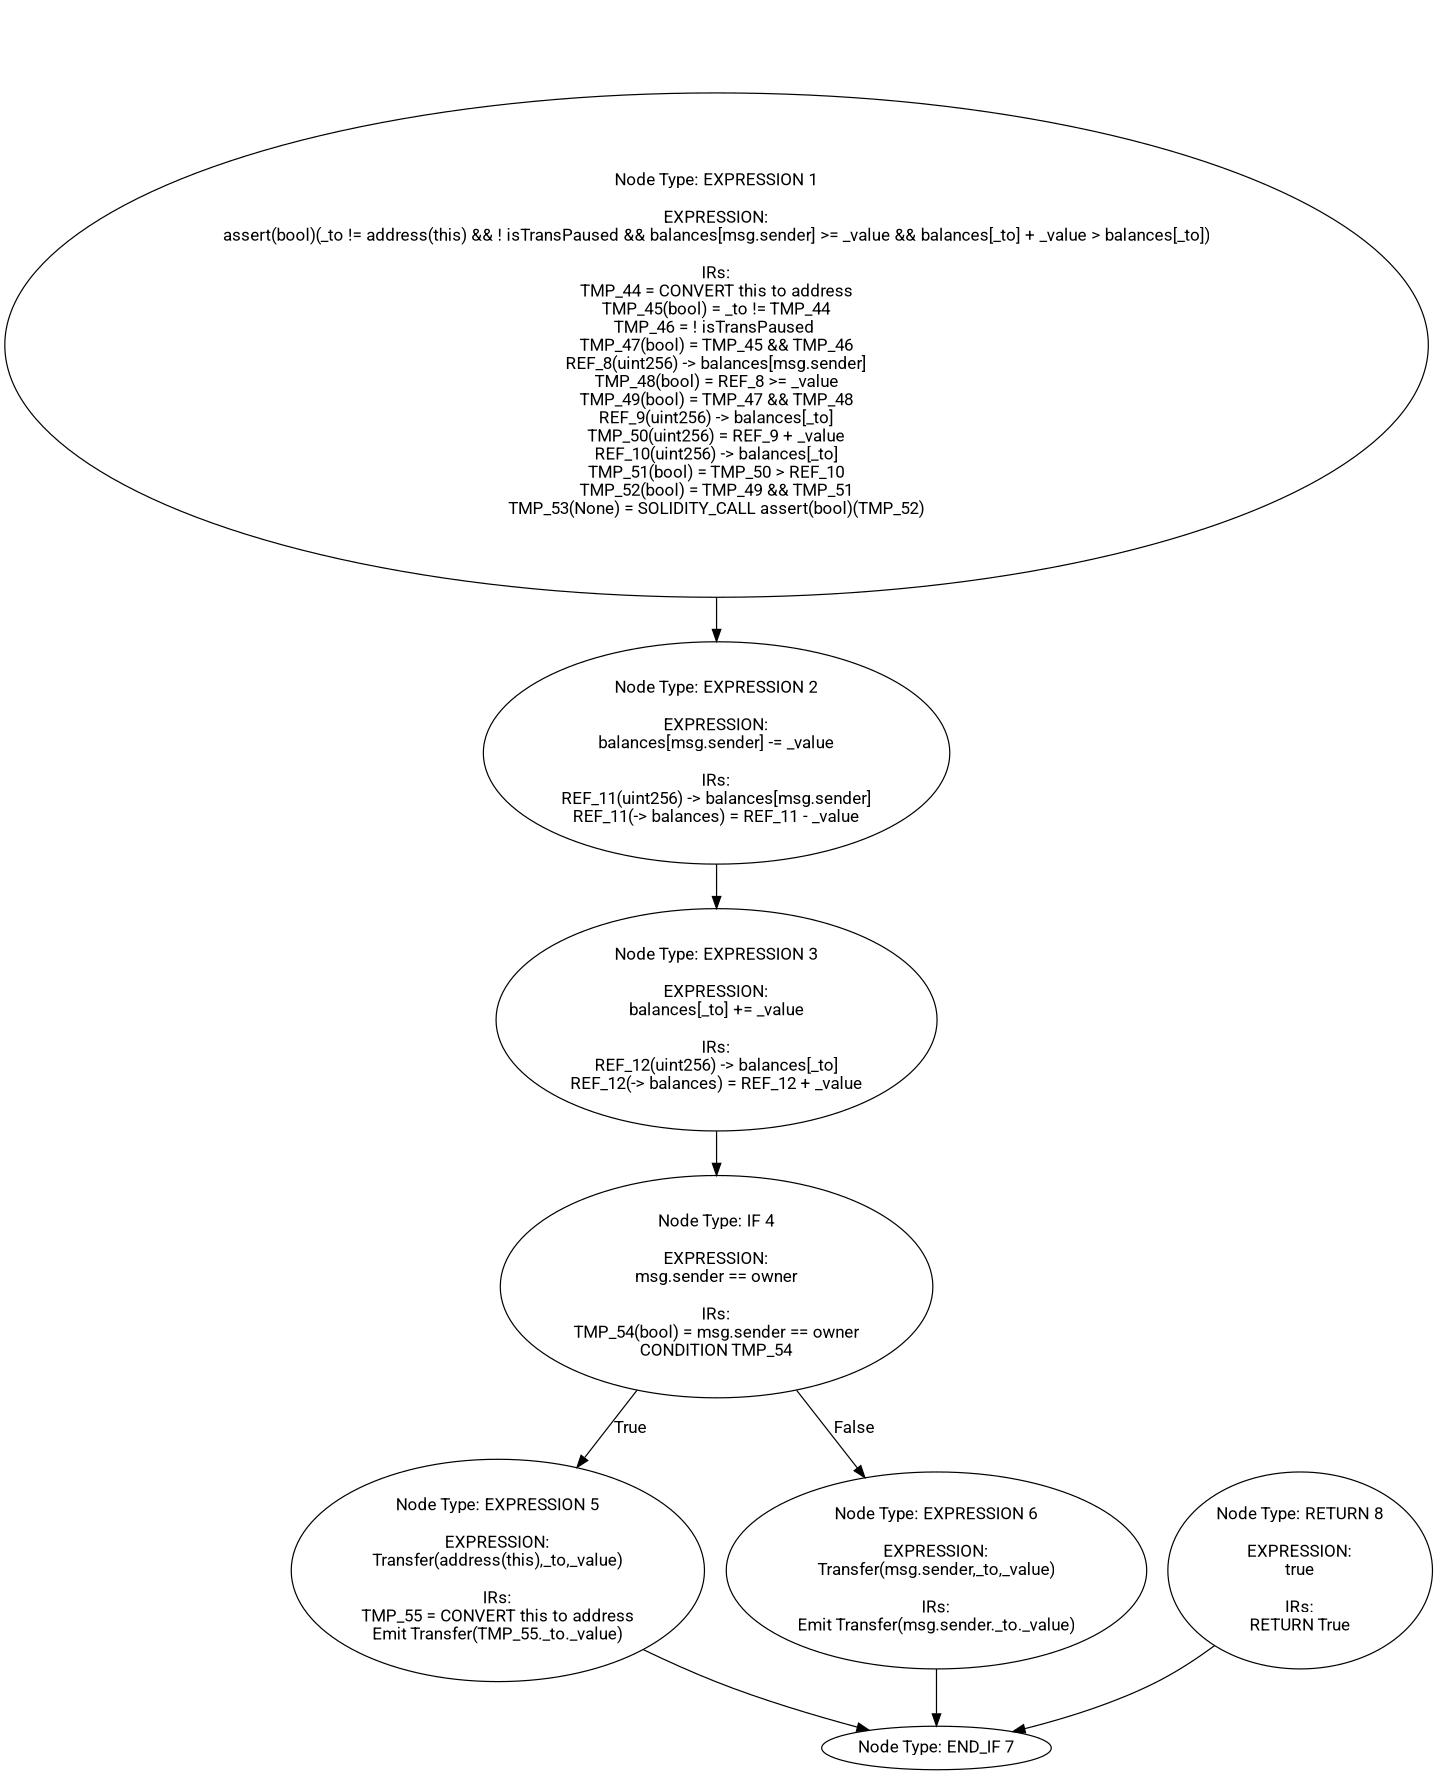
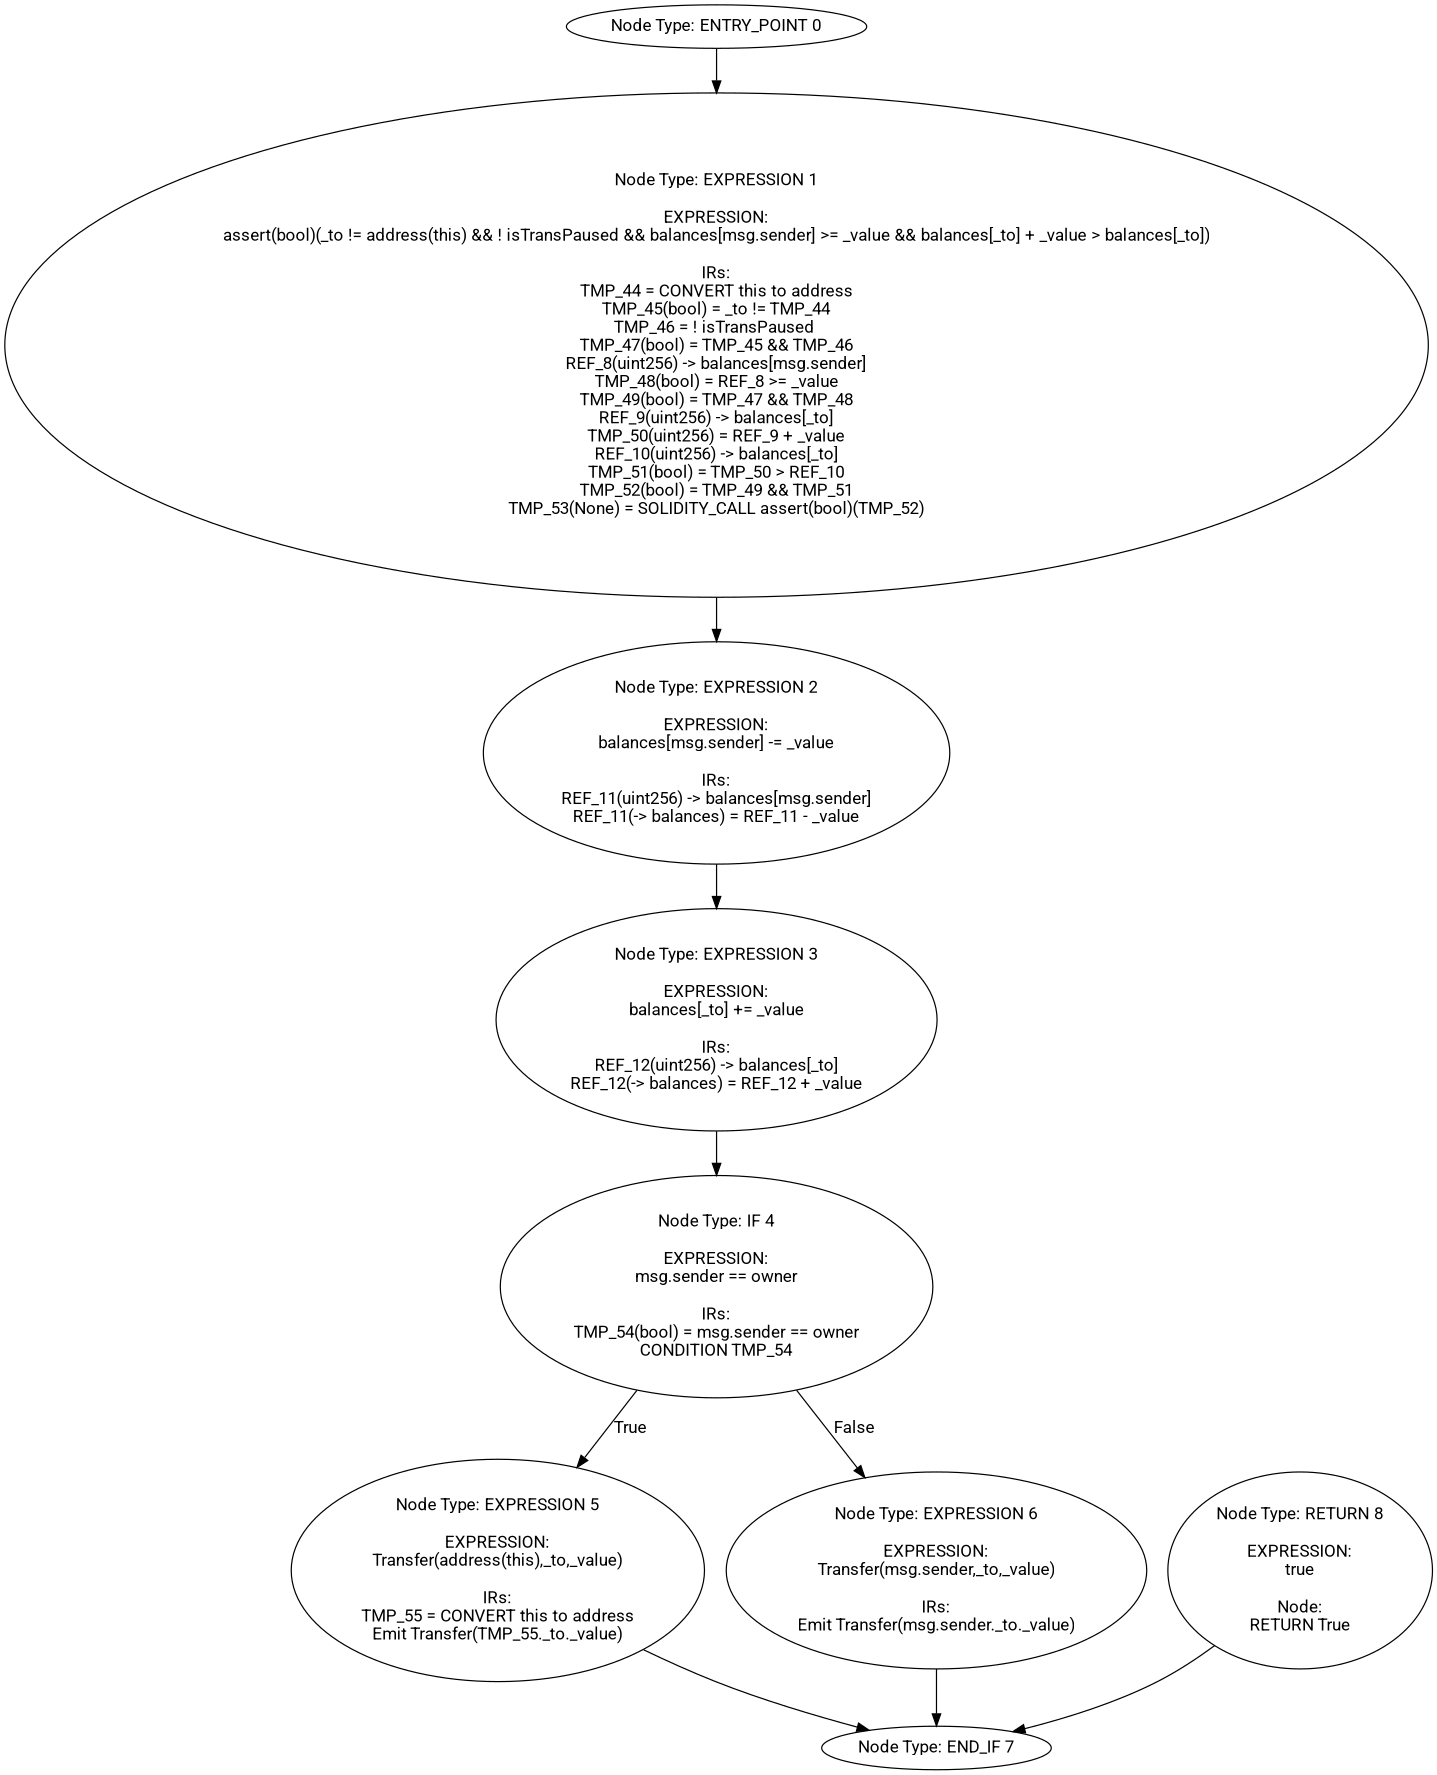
none -> (717, 27)
(1300, 1570) -> (1300, 1570)
